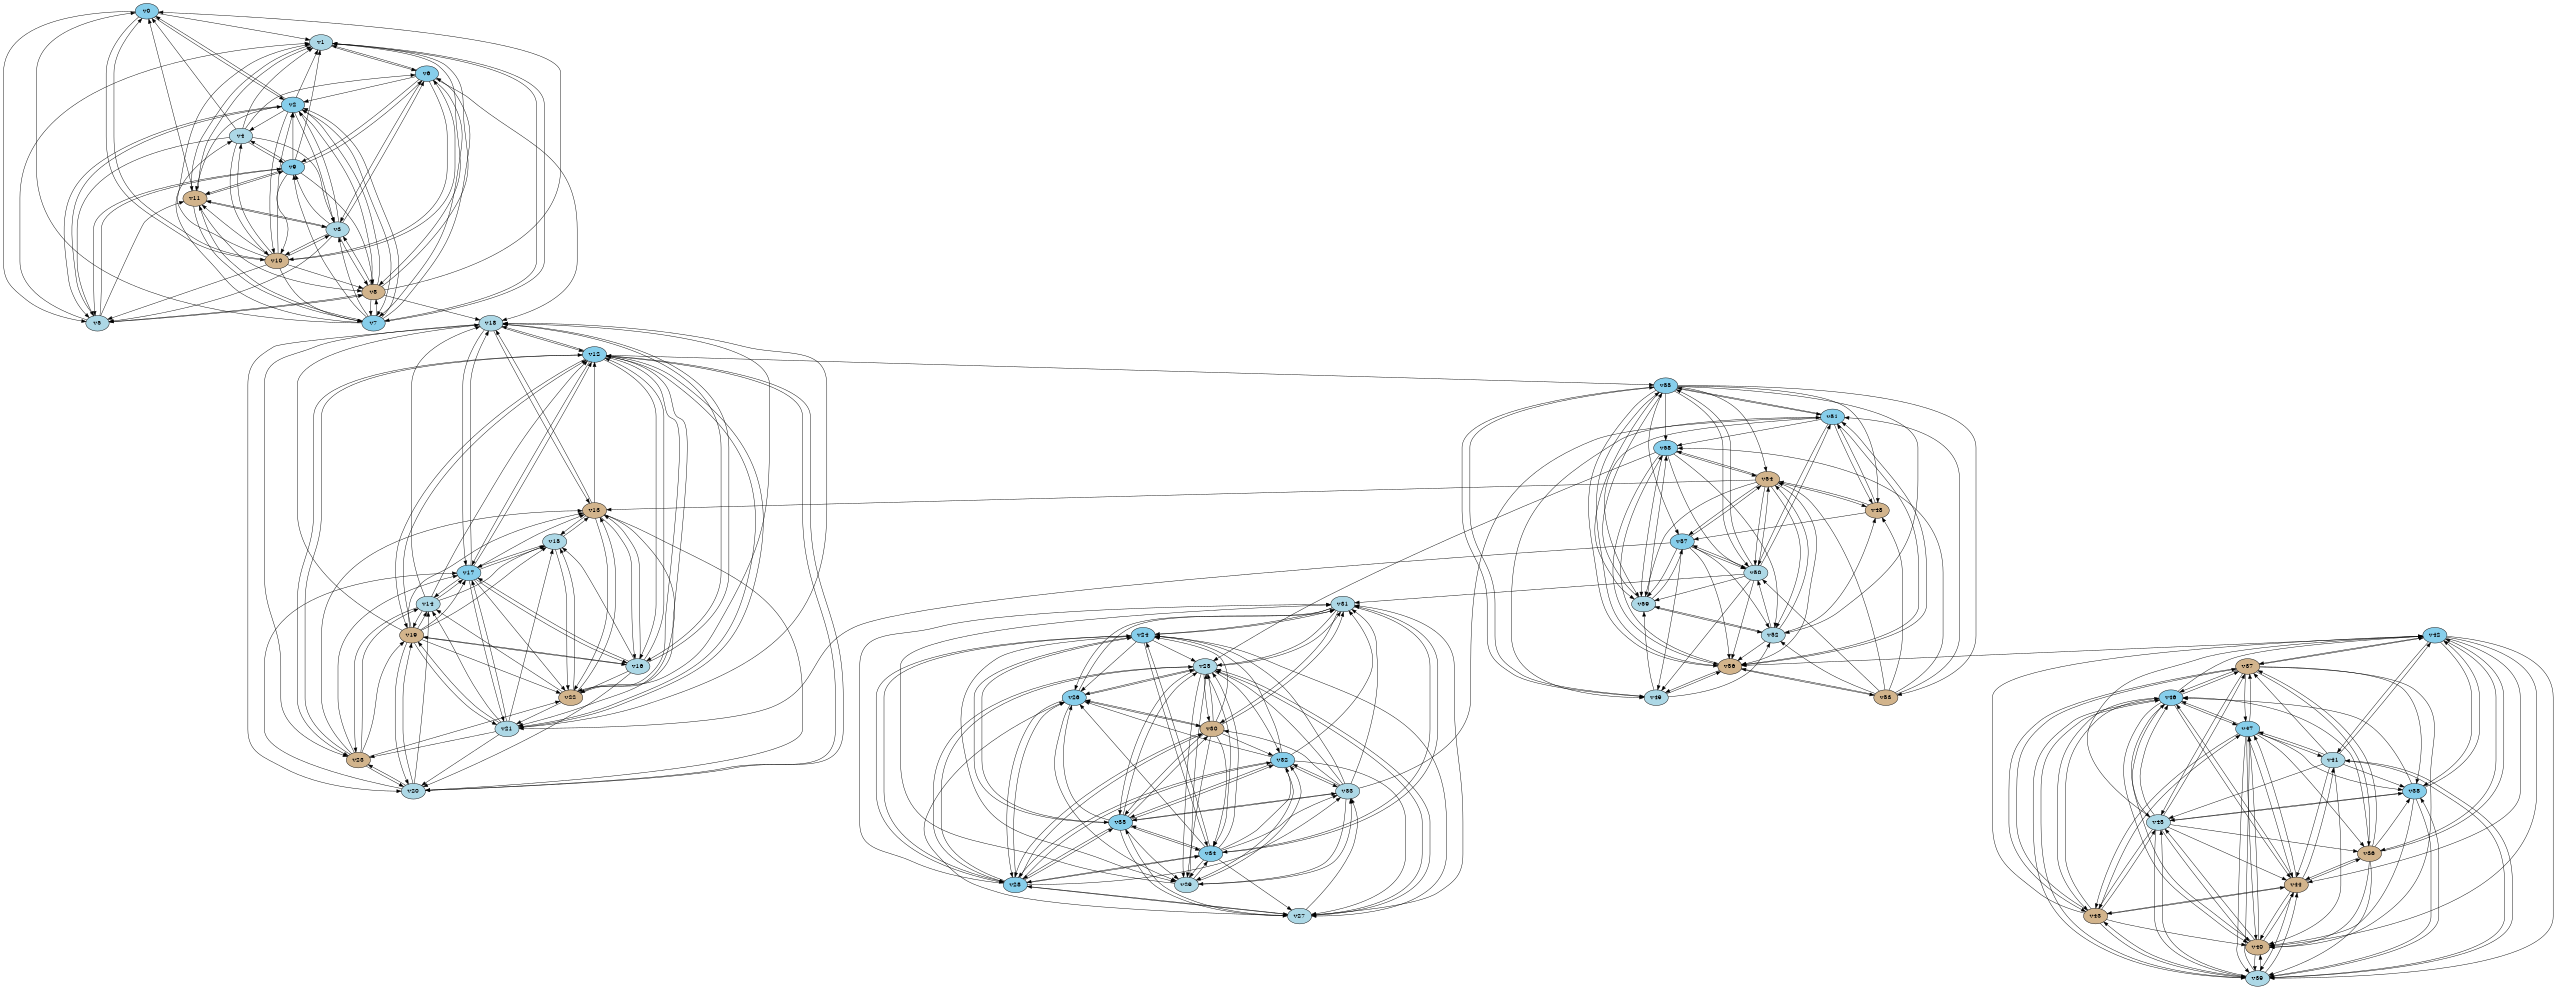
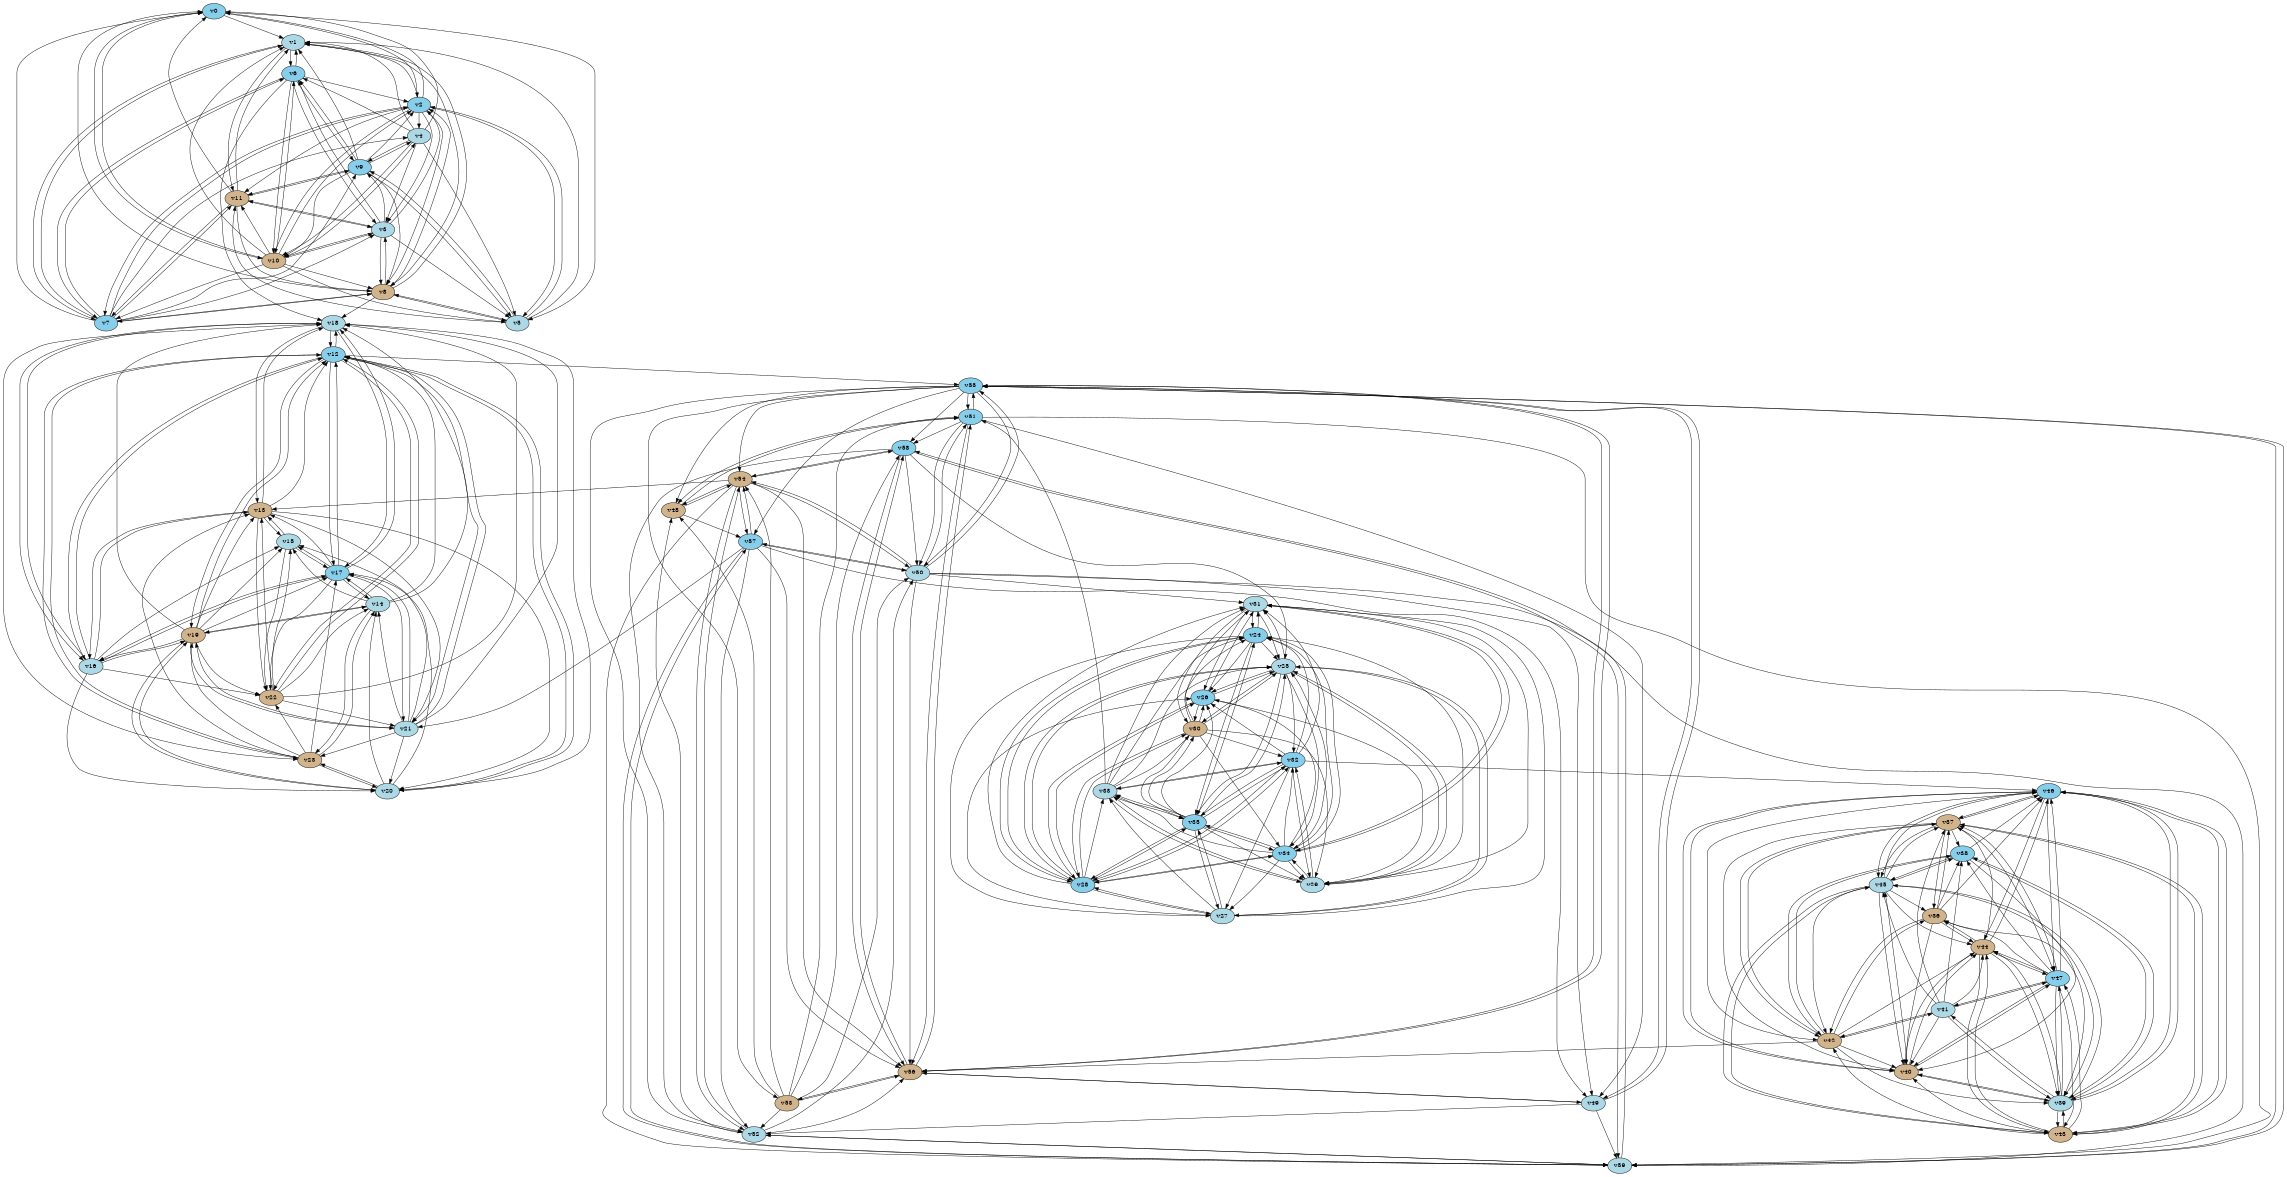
(2435, 635) -> (1830, 1041)
none -> (1651, 775)
(2321, 826) -> (1992, 883)
